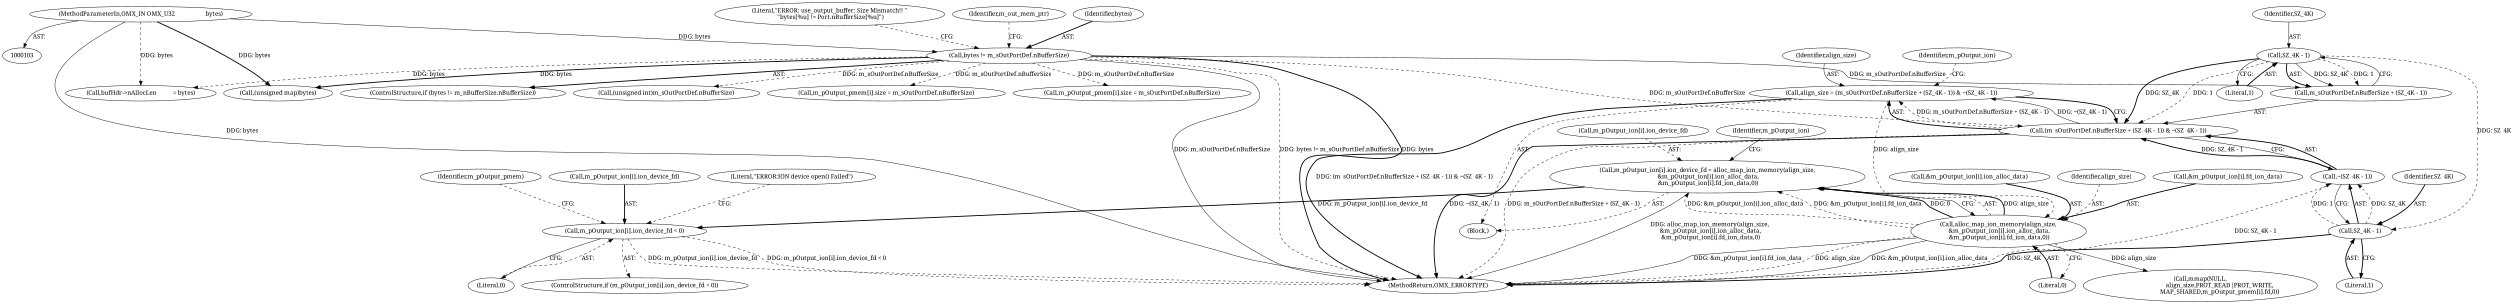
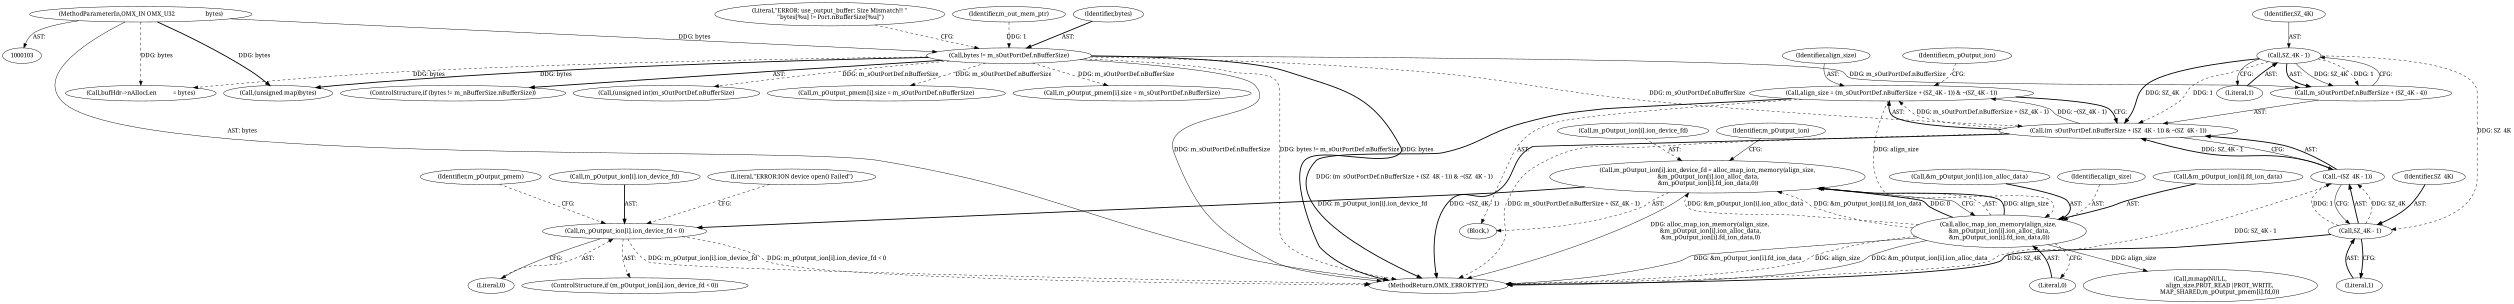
(1016, 37) -> (1016, 37)
(2361, 93) -> (2361, 93)
(242, 131) -> (242, 131)
